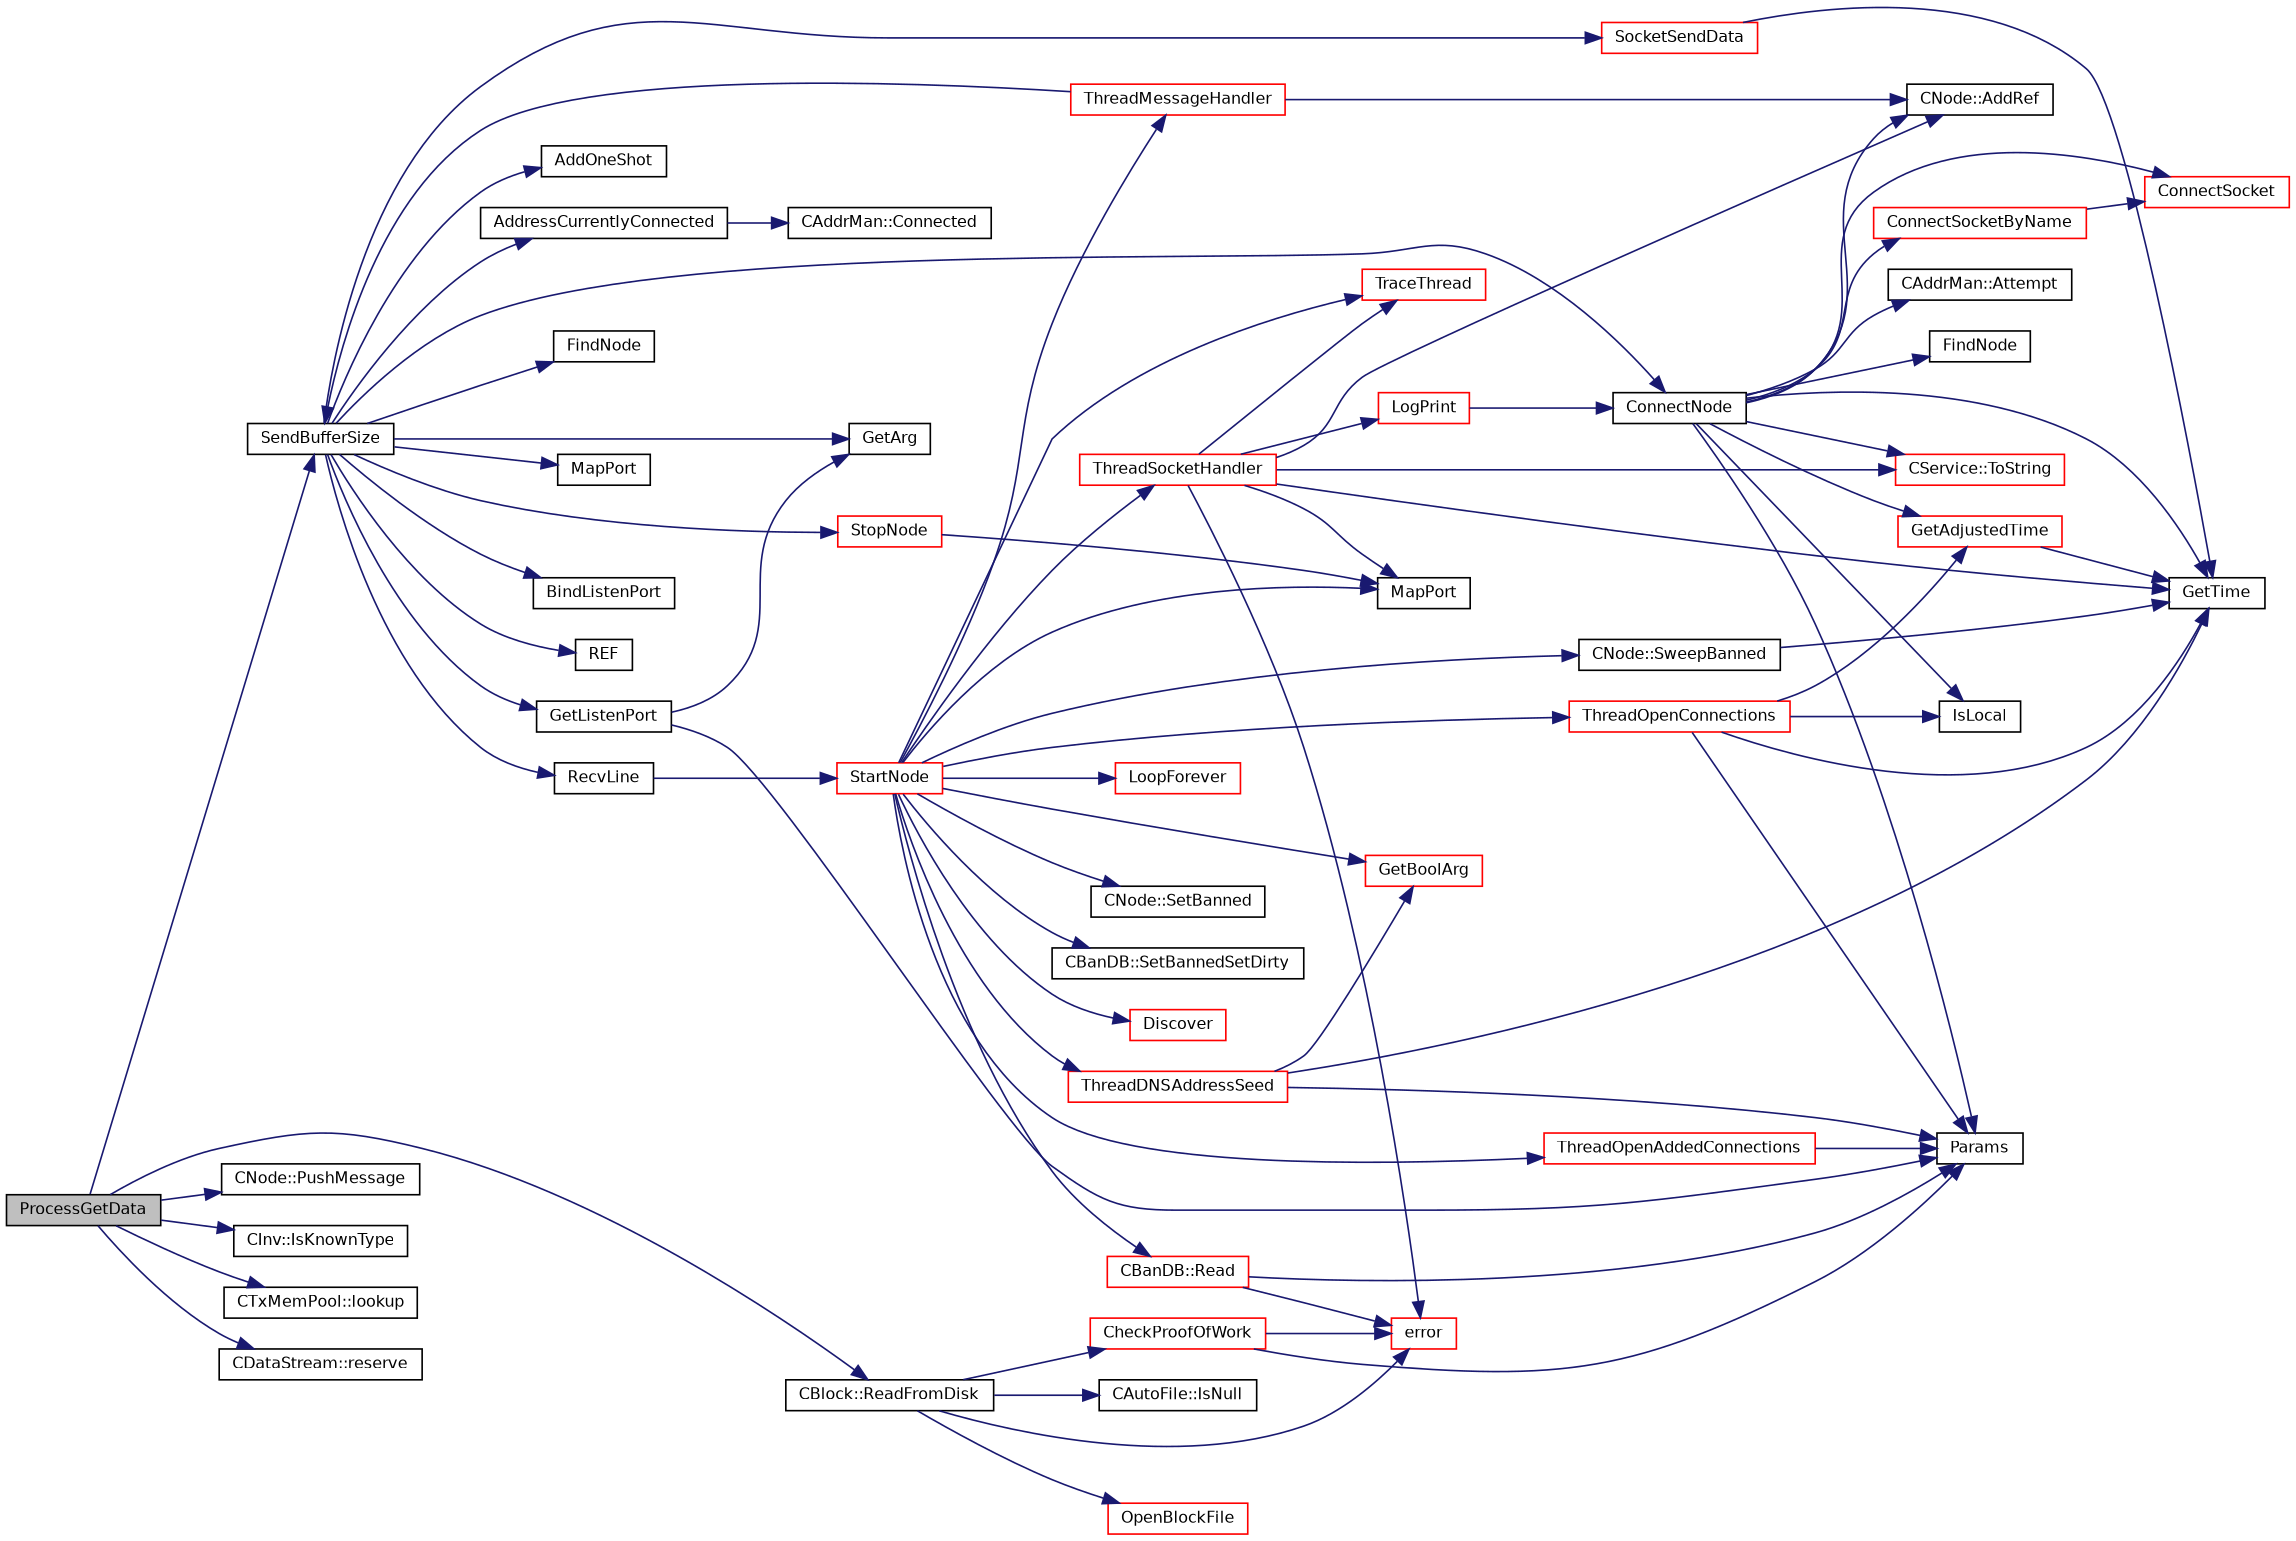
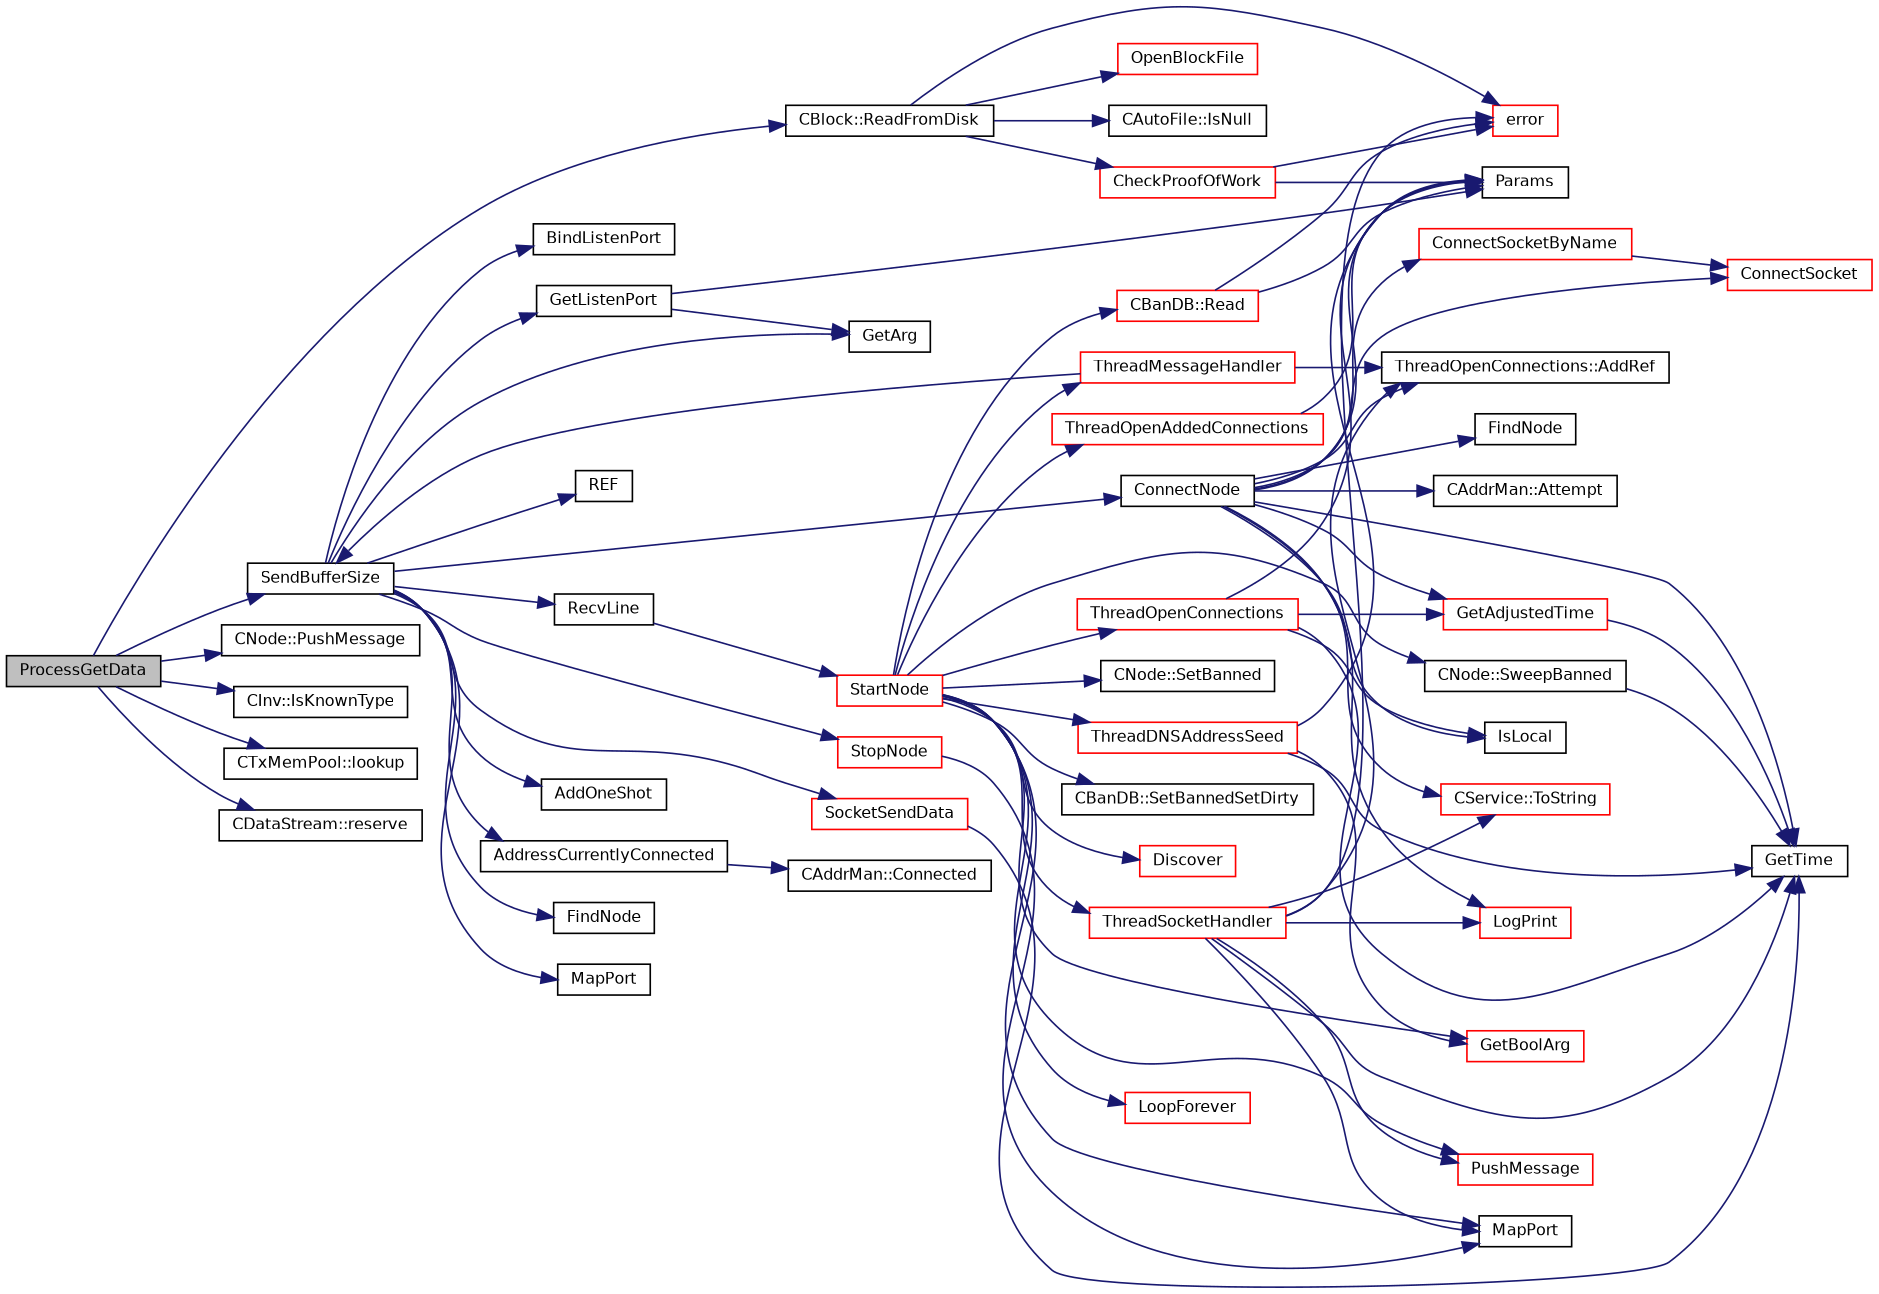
(1980, 100) -> (1525, 368)
(1424, 285) -> (1525, 1170)
(1533, 408) -> (1352, 701)
